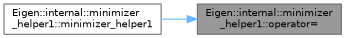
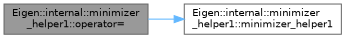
(174, 19) -> (161, 19)
